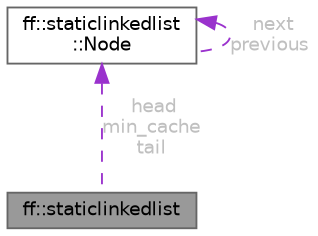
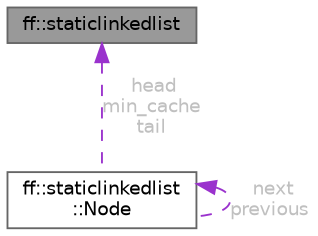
(102, 138) -> (102, 117)
